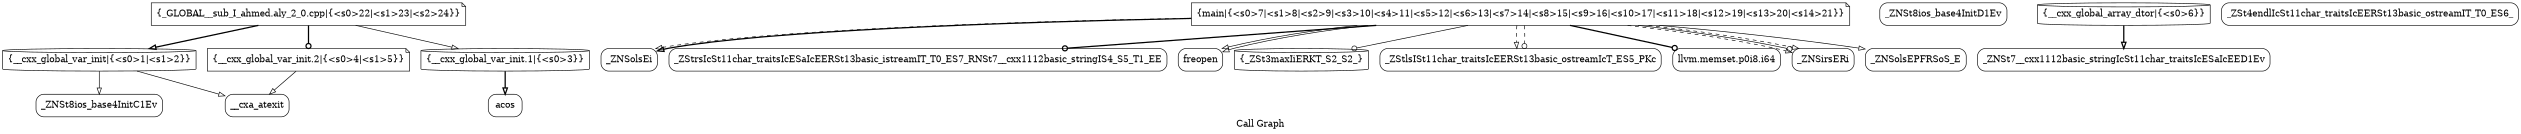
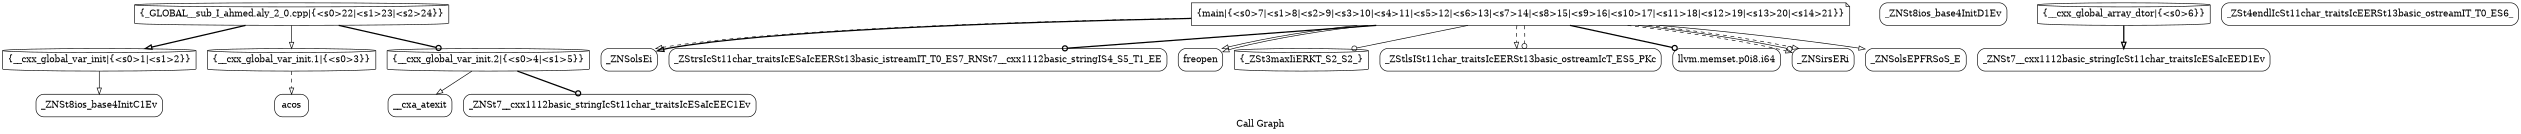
(308, 14) -> (292, 14)
(308, 60) -> (488, 60)
(505, 80) -> (292, 80)
(178, 83) -> none
none -> (610, 106)
